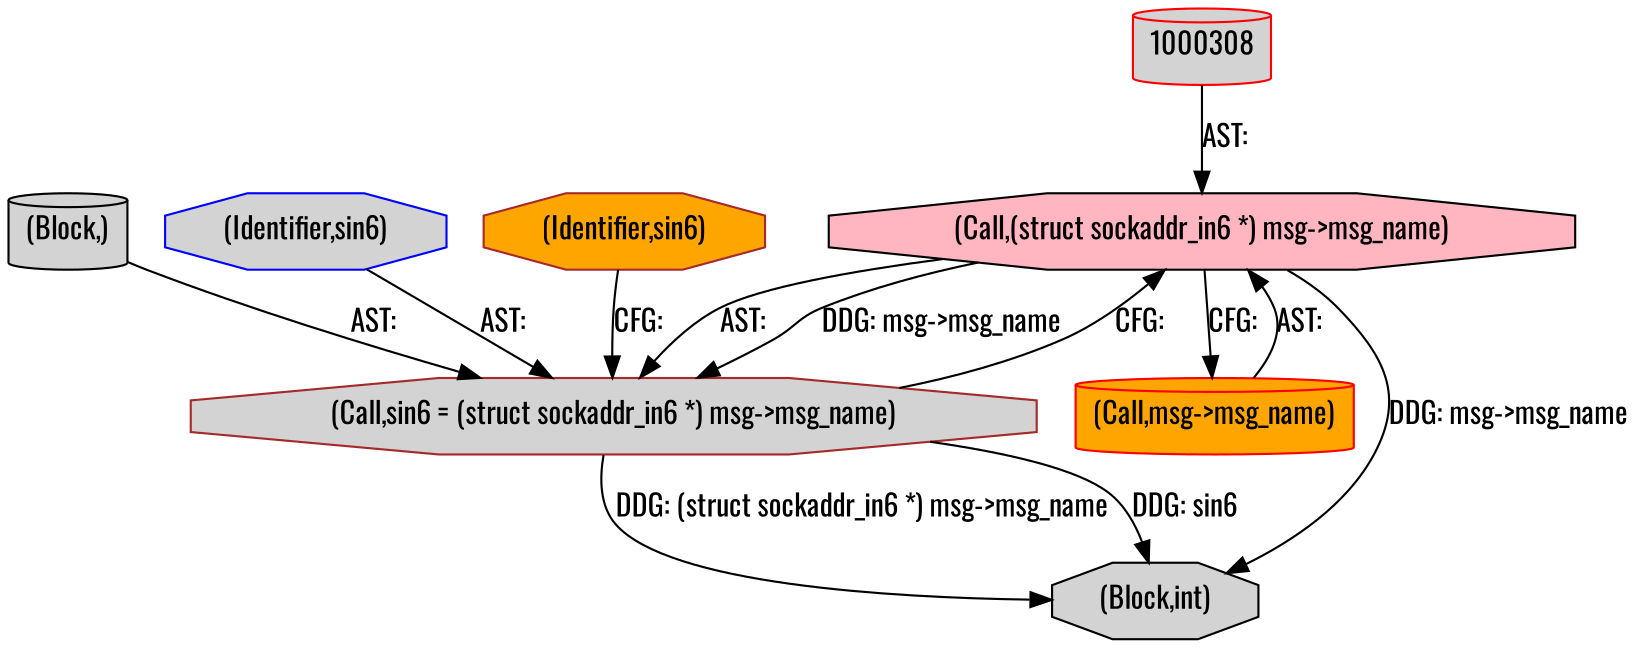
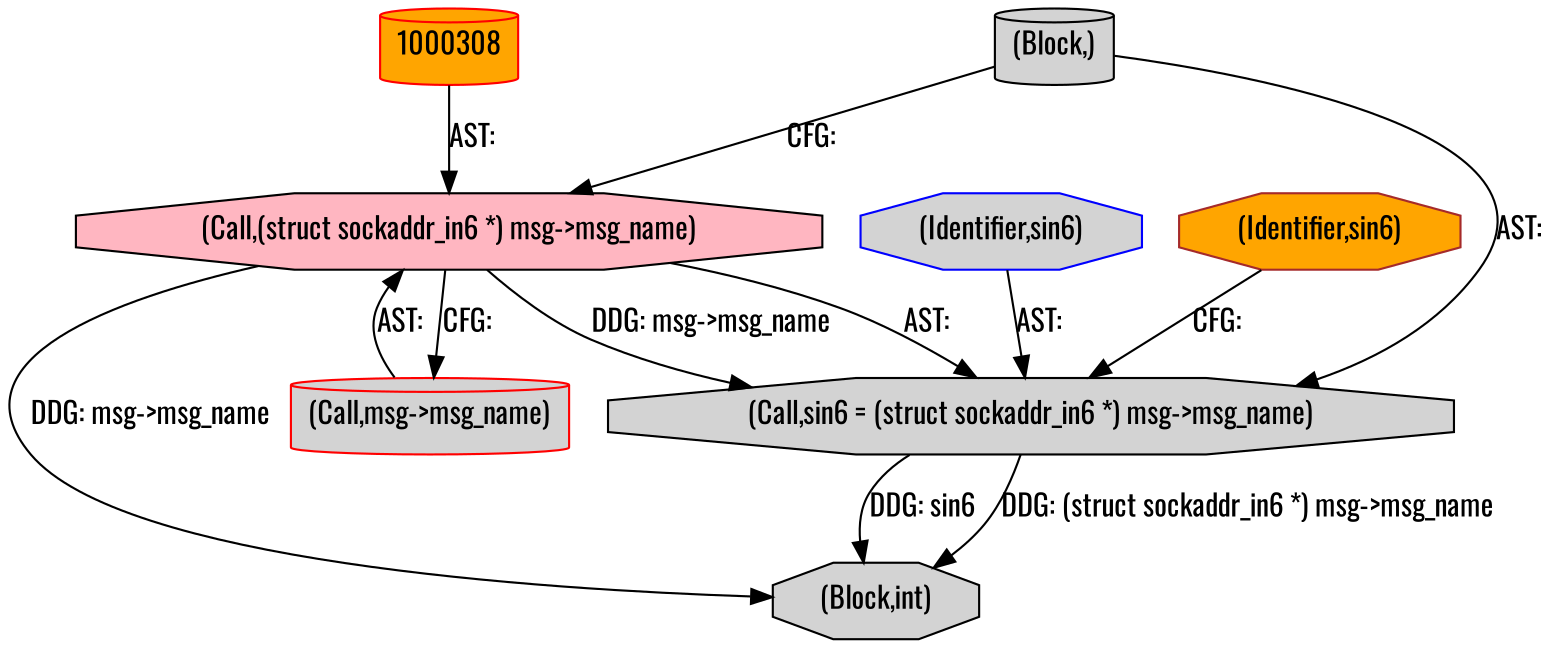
(1202, 47) -> (449, 47)
(1031, 352) -> (793, 127)
(614, 416) -> (1031, 416)
(1215, 416) -> (430, 416)
